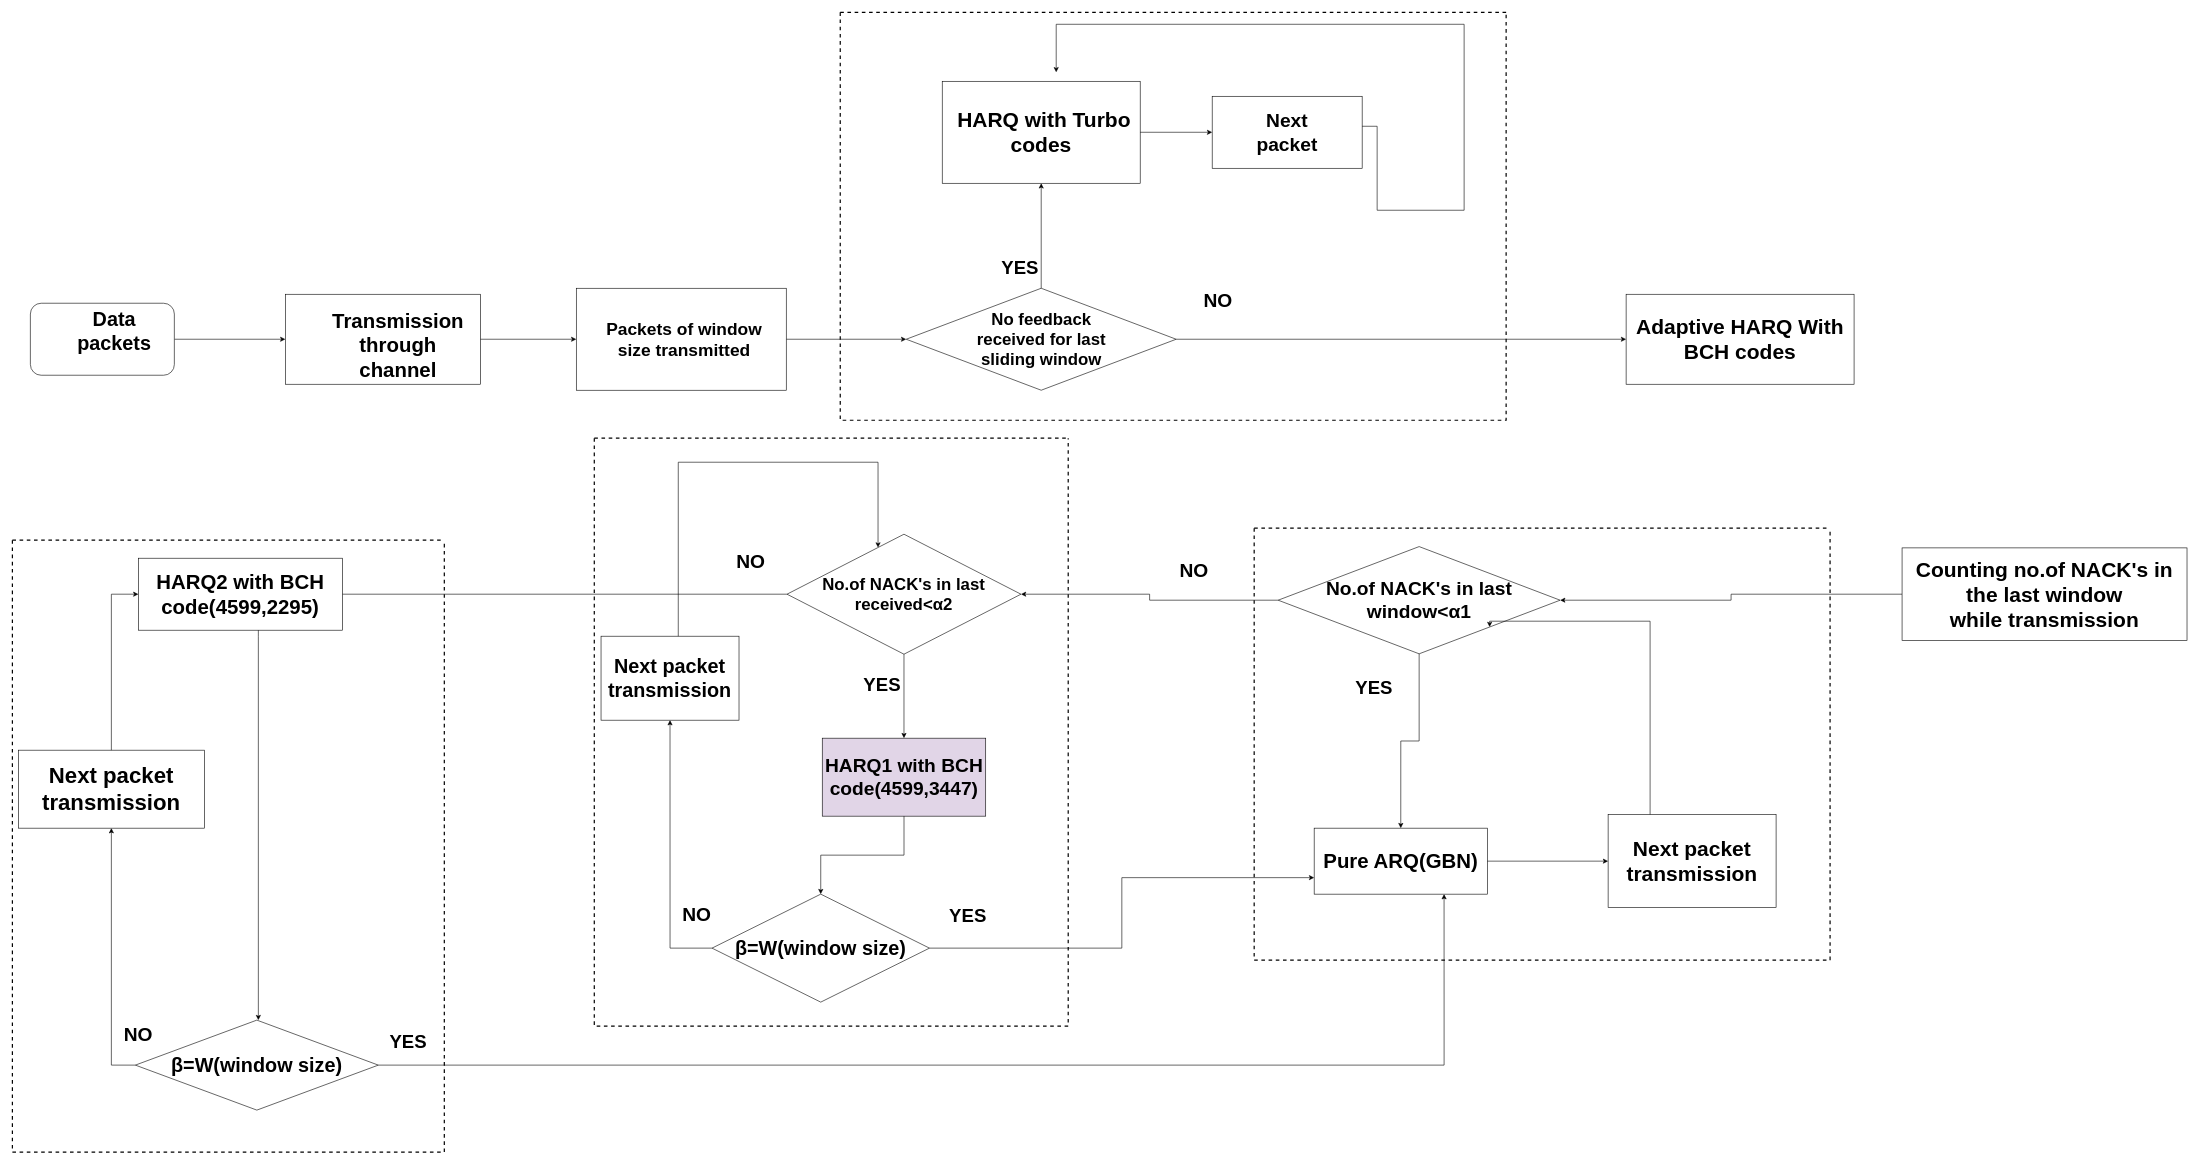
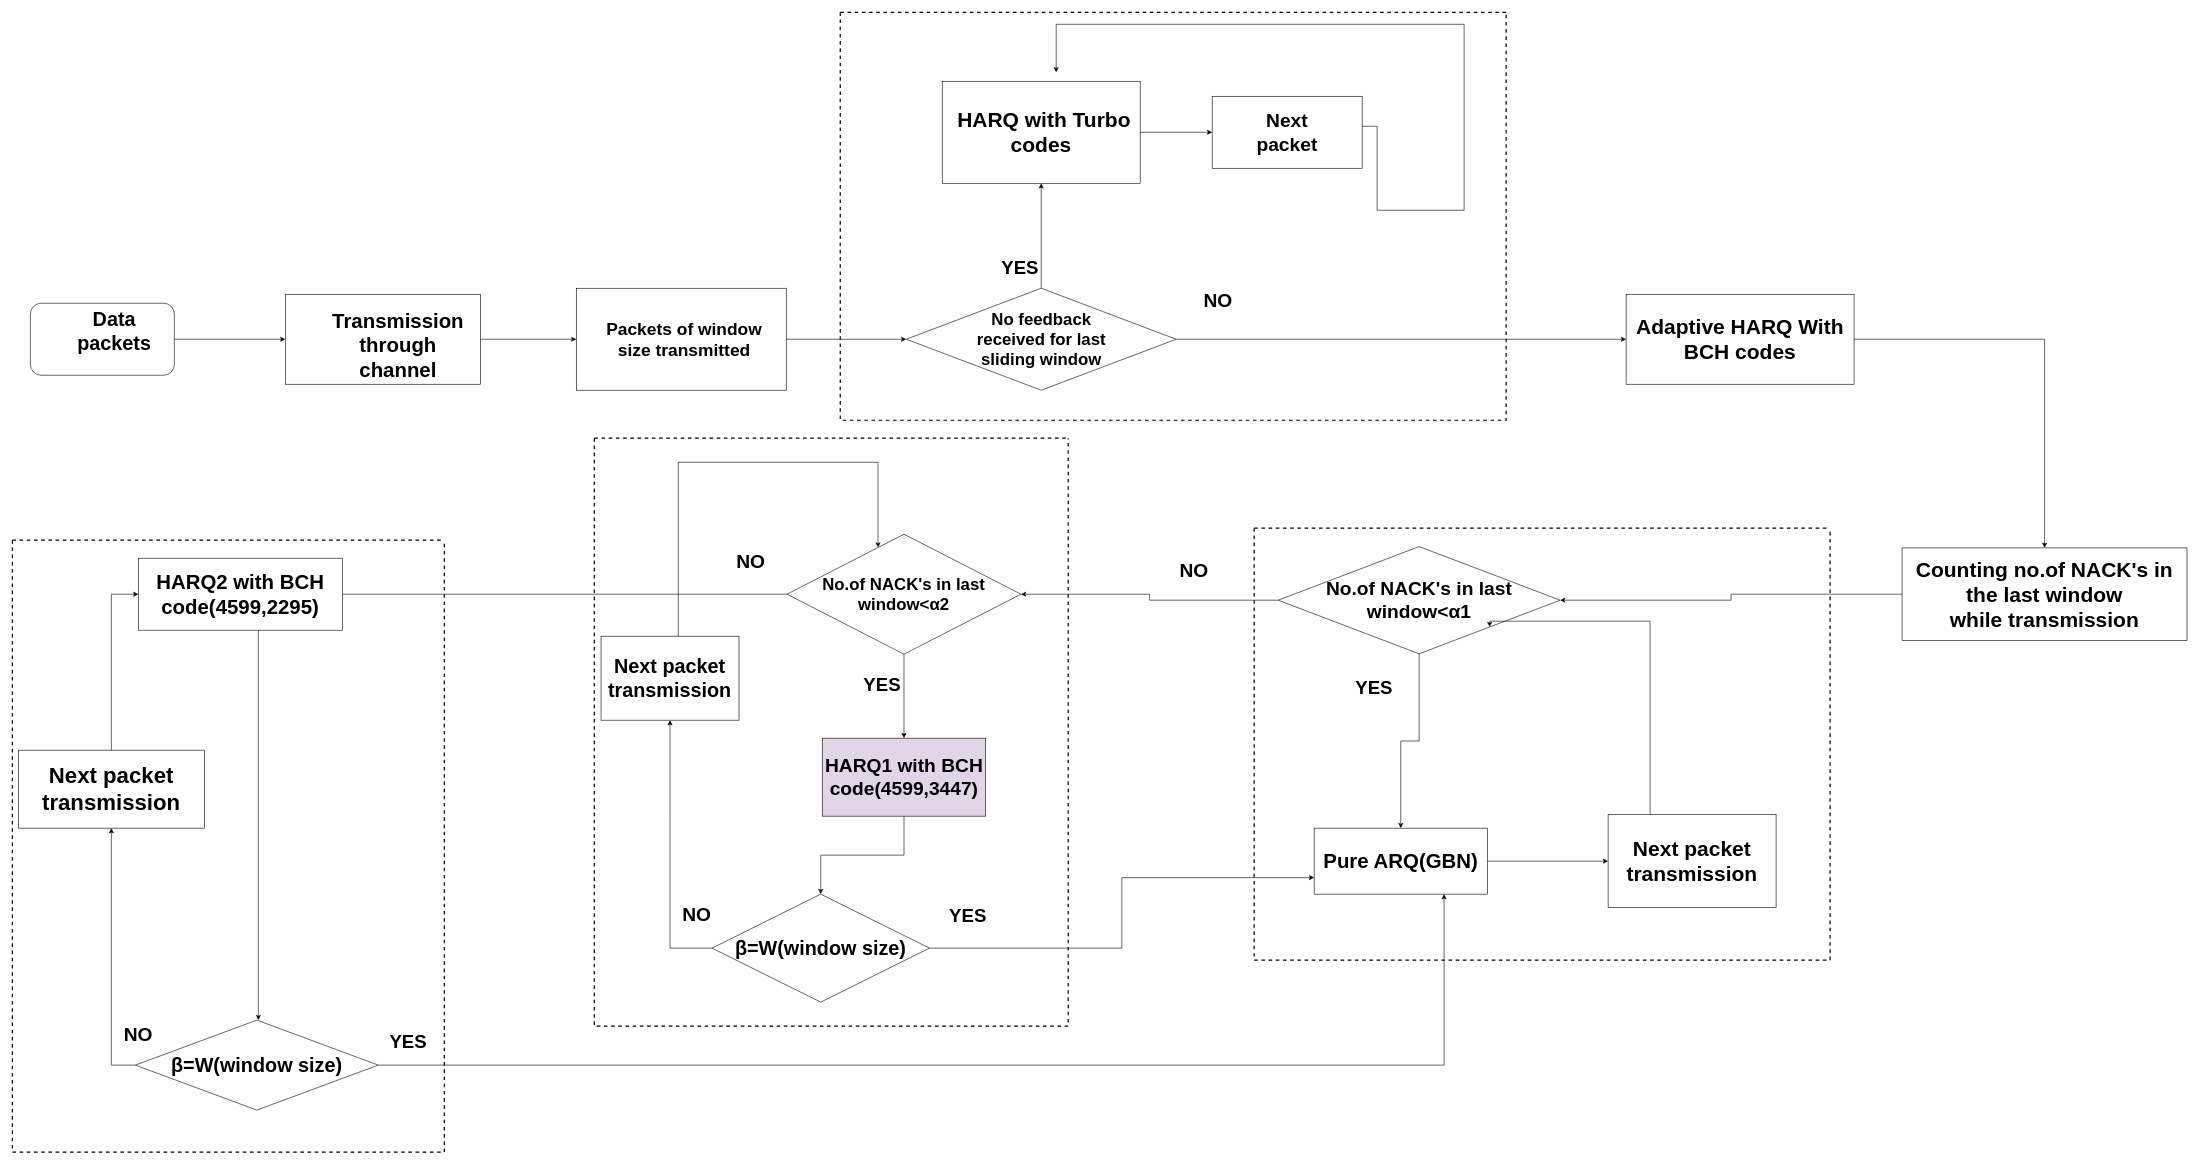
none -> (2045, 440)
(904, 594) -> (904, 594)
